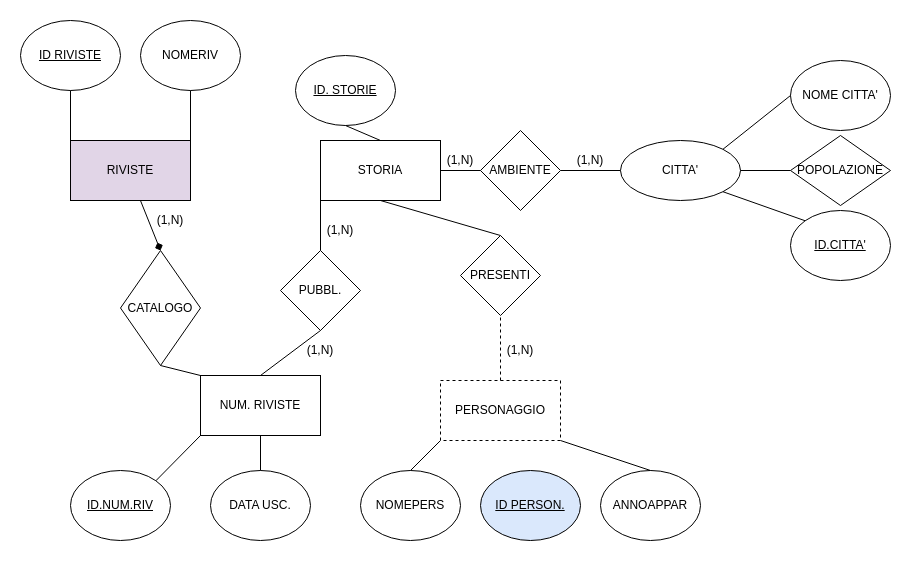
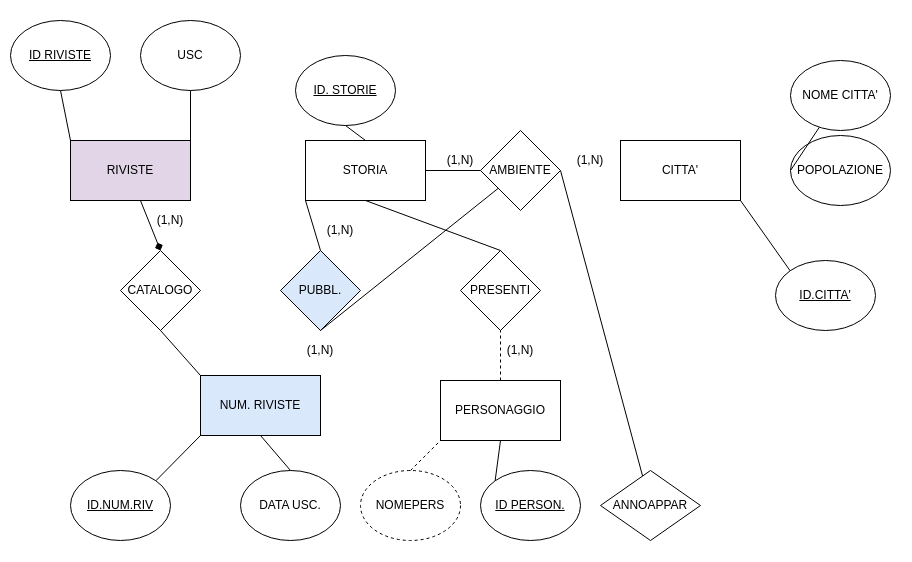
(71, 56) -> (61, 56)
(191, 56) -> (191, 56)
(757, 122) -> none
(381, 171) -> (366, 171)
(591, 171) -> (602, 323)
(681, 171) -> (681, 171)
(766, 171) -> (805, 149)
(841, 171) -> (841, 171)
(841, 246) -> (826, 296)
(501, 276) -> (501, 291)
(321, 291) -> (321, 291)
(161, 308) -> (161, 291)
(291, 353) -> (409, 260)
(261, 406) -> (261, 406)
(501, 411) -> (501, 411)
(426, 456) -> (426, 456)
(606, 456) -> none
none -> (498, 461)
(261, 506) -> (291, 506)
(411, 506) -> (411, 506)
(531, 506) -> (531, 506)
(651, 506) -> (651, 506)
